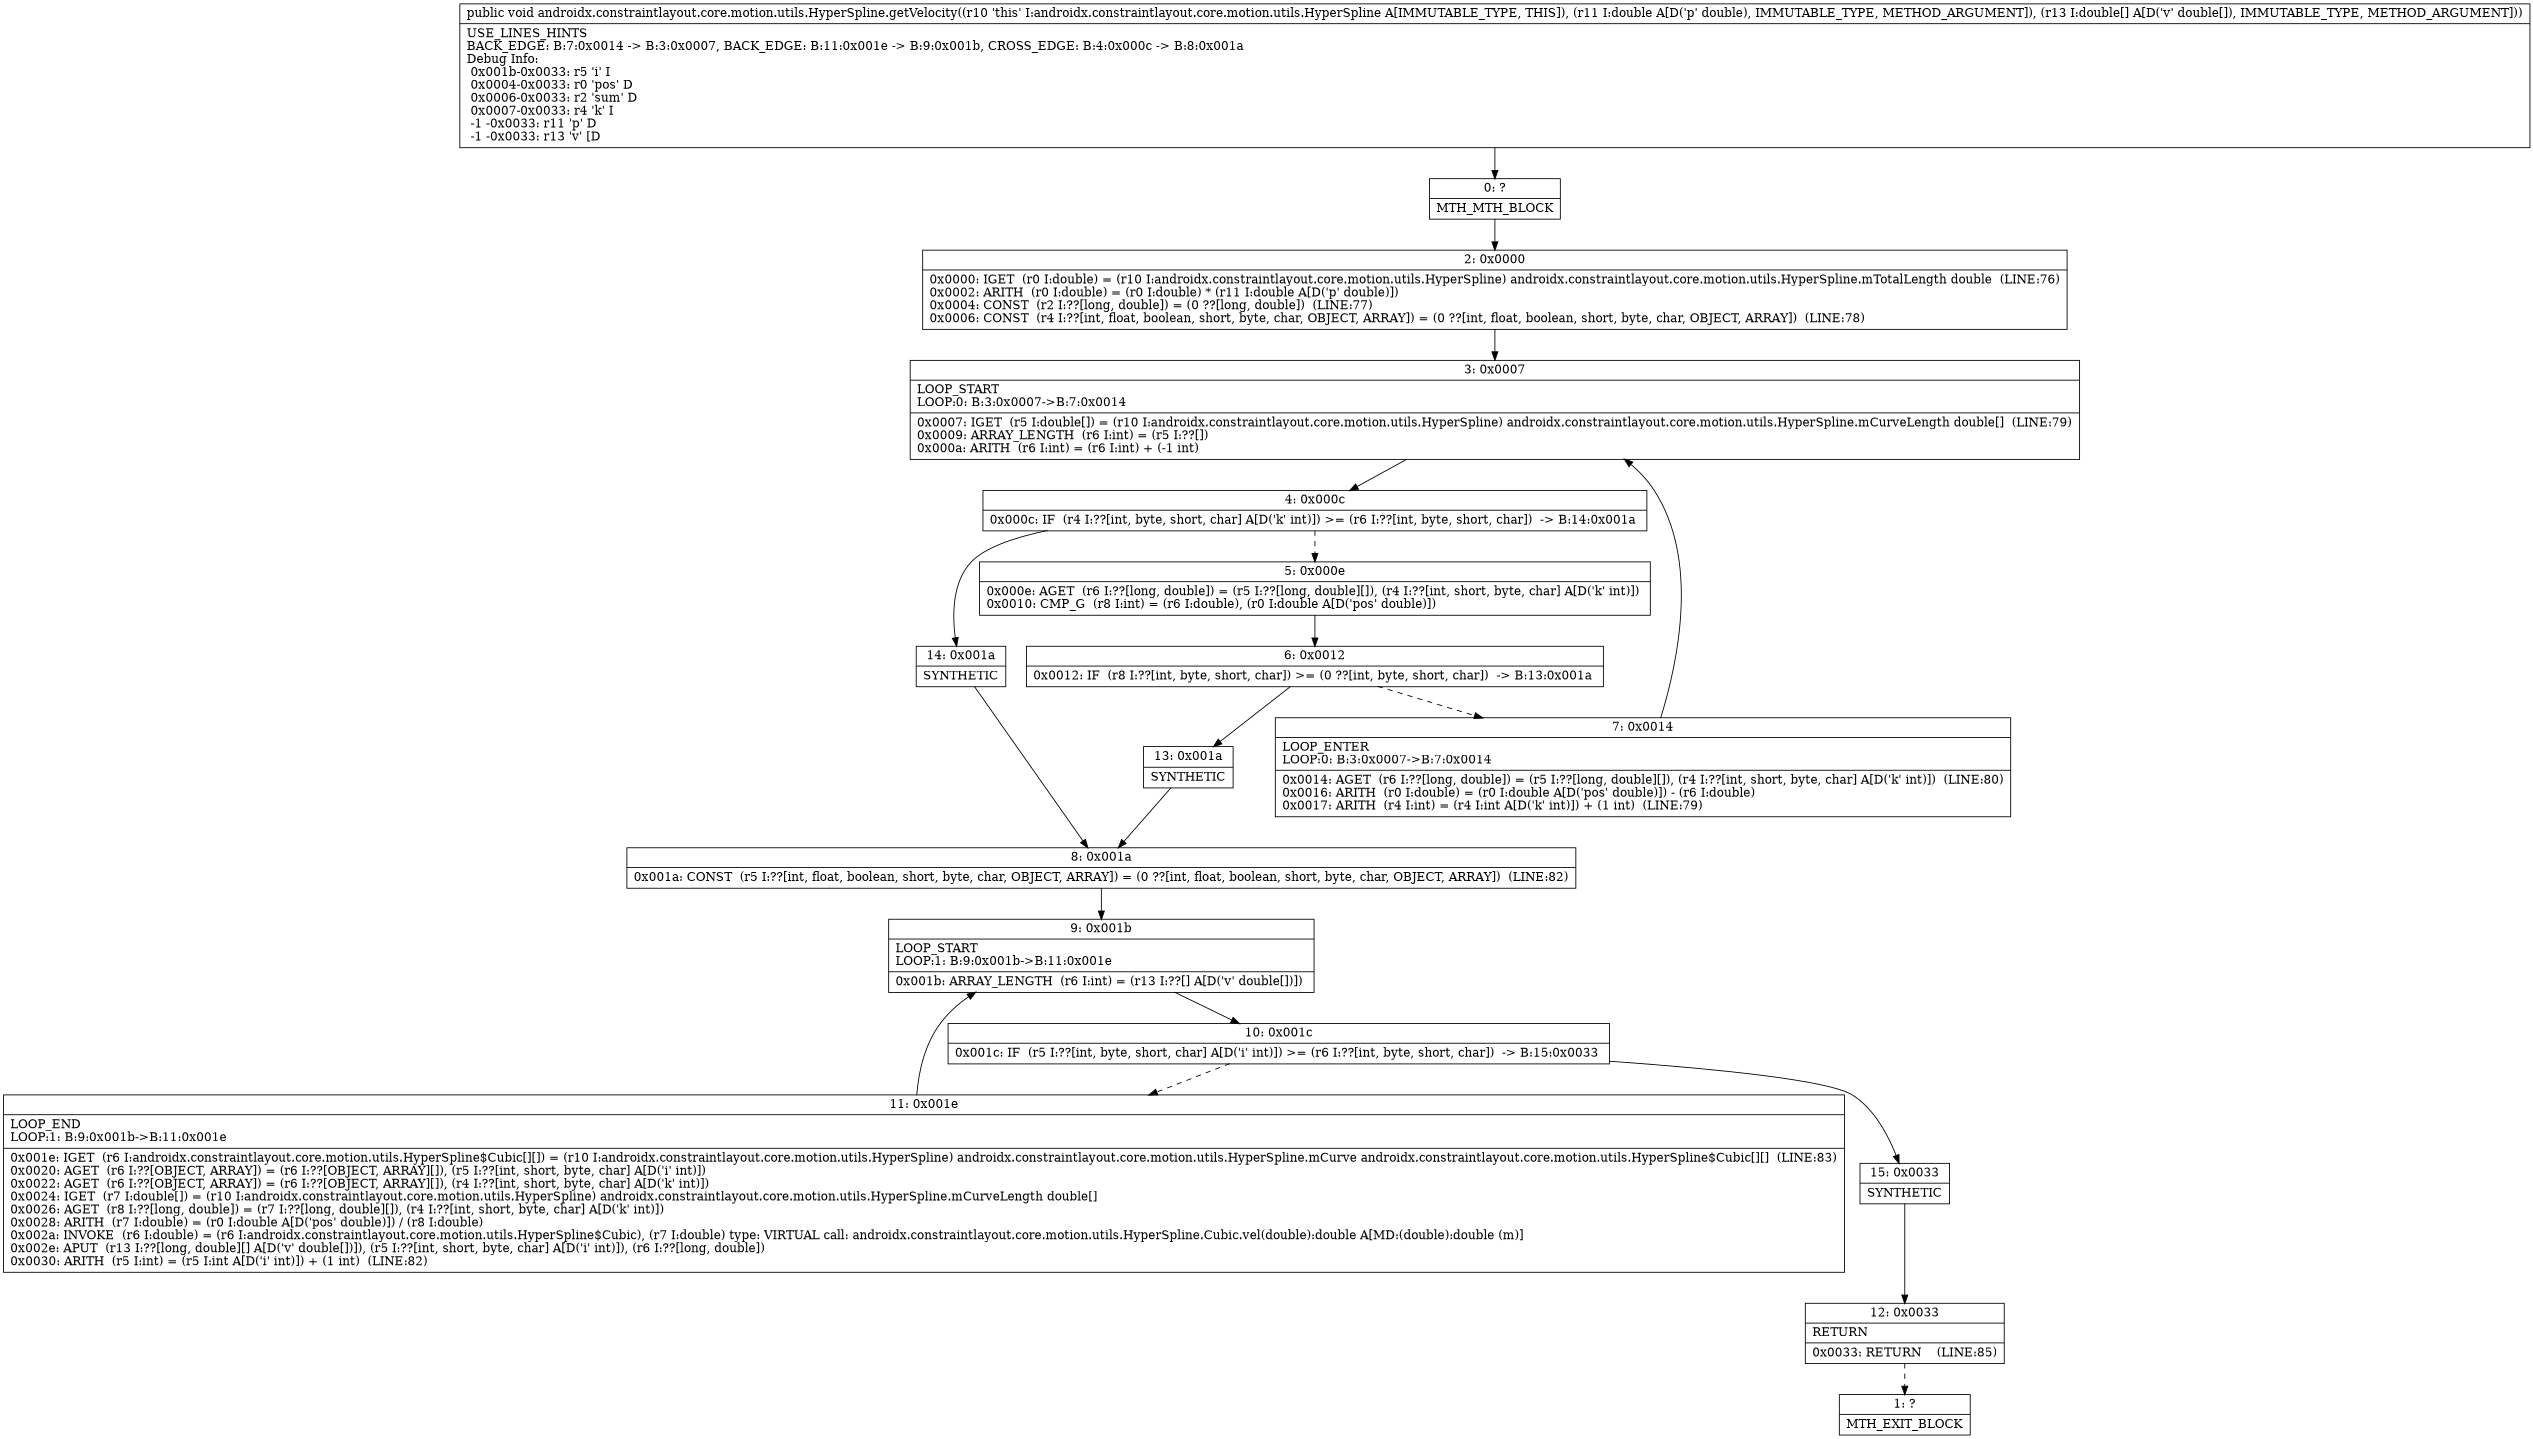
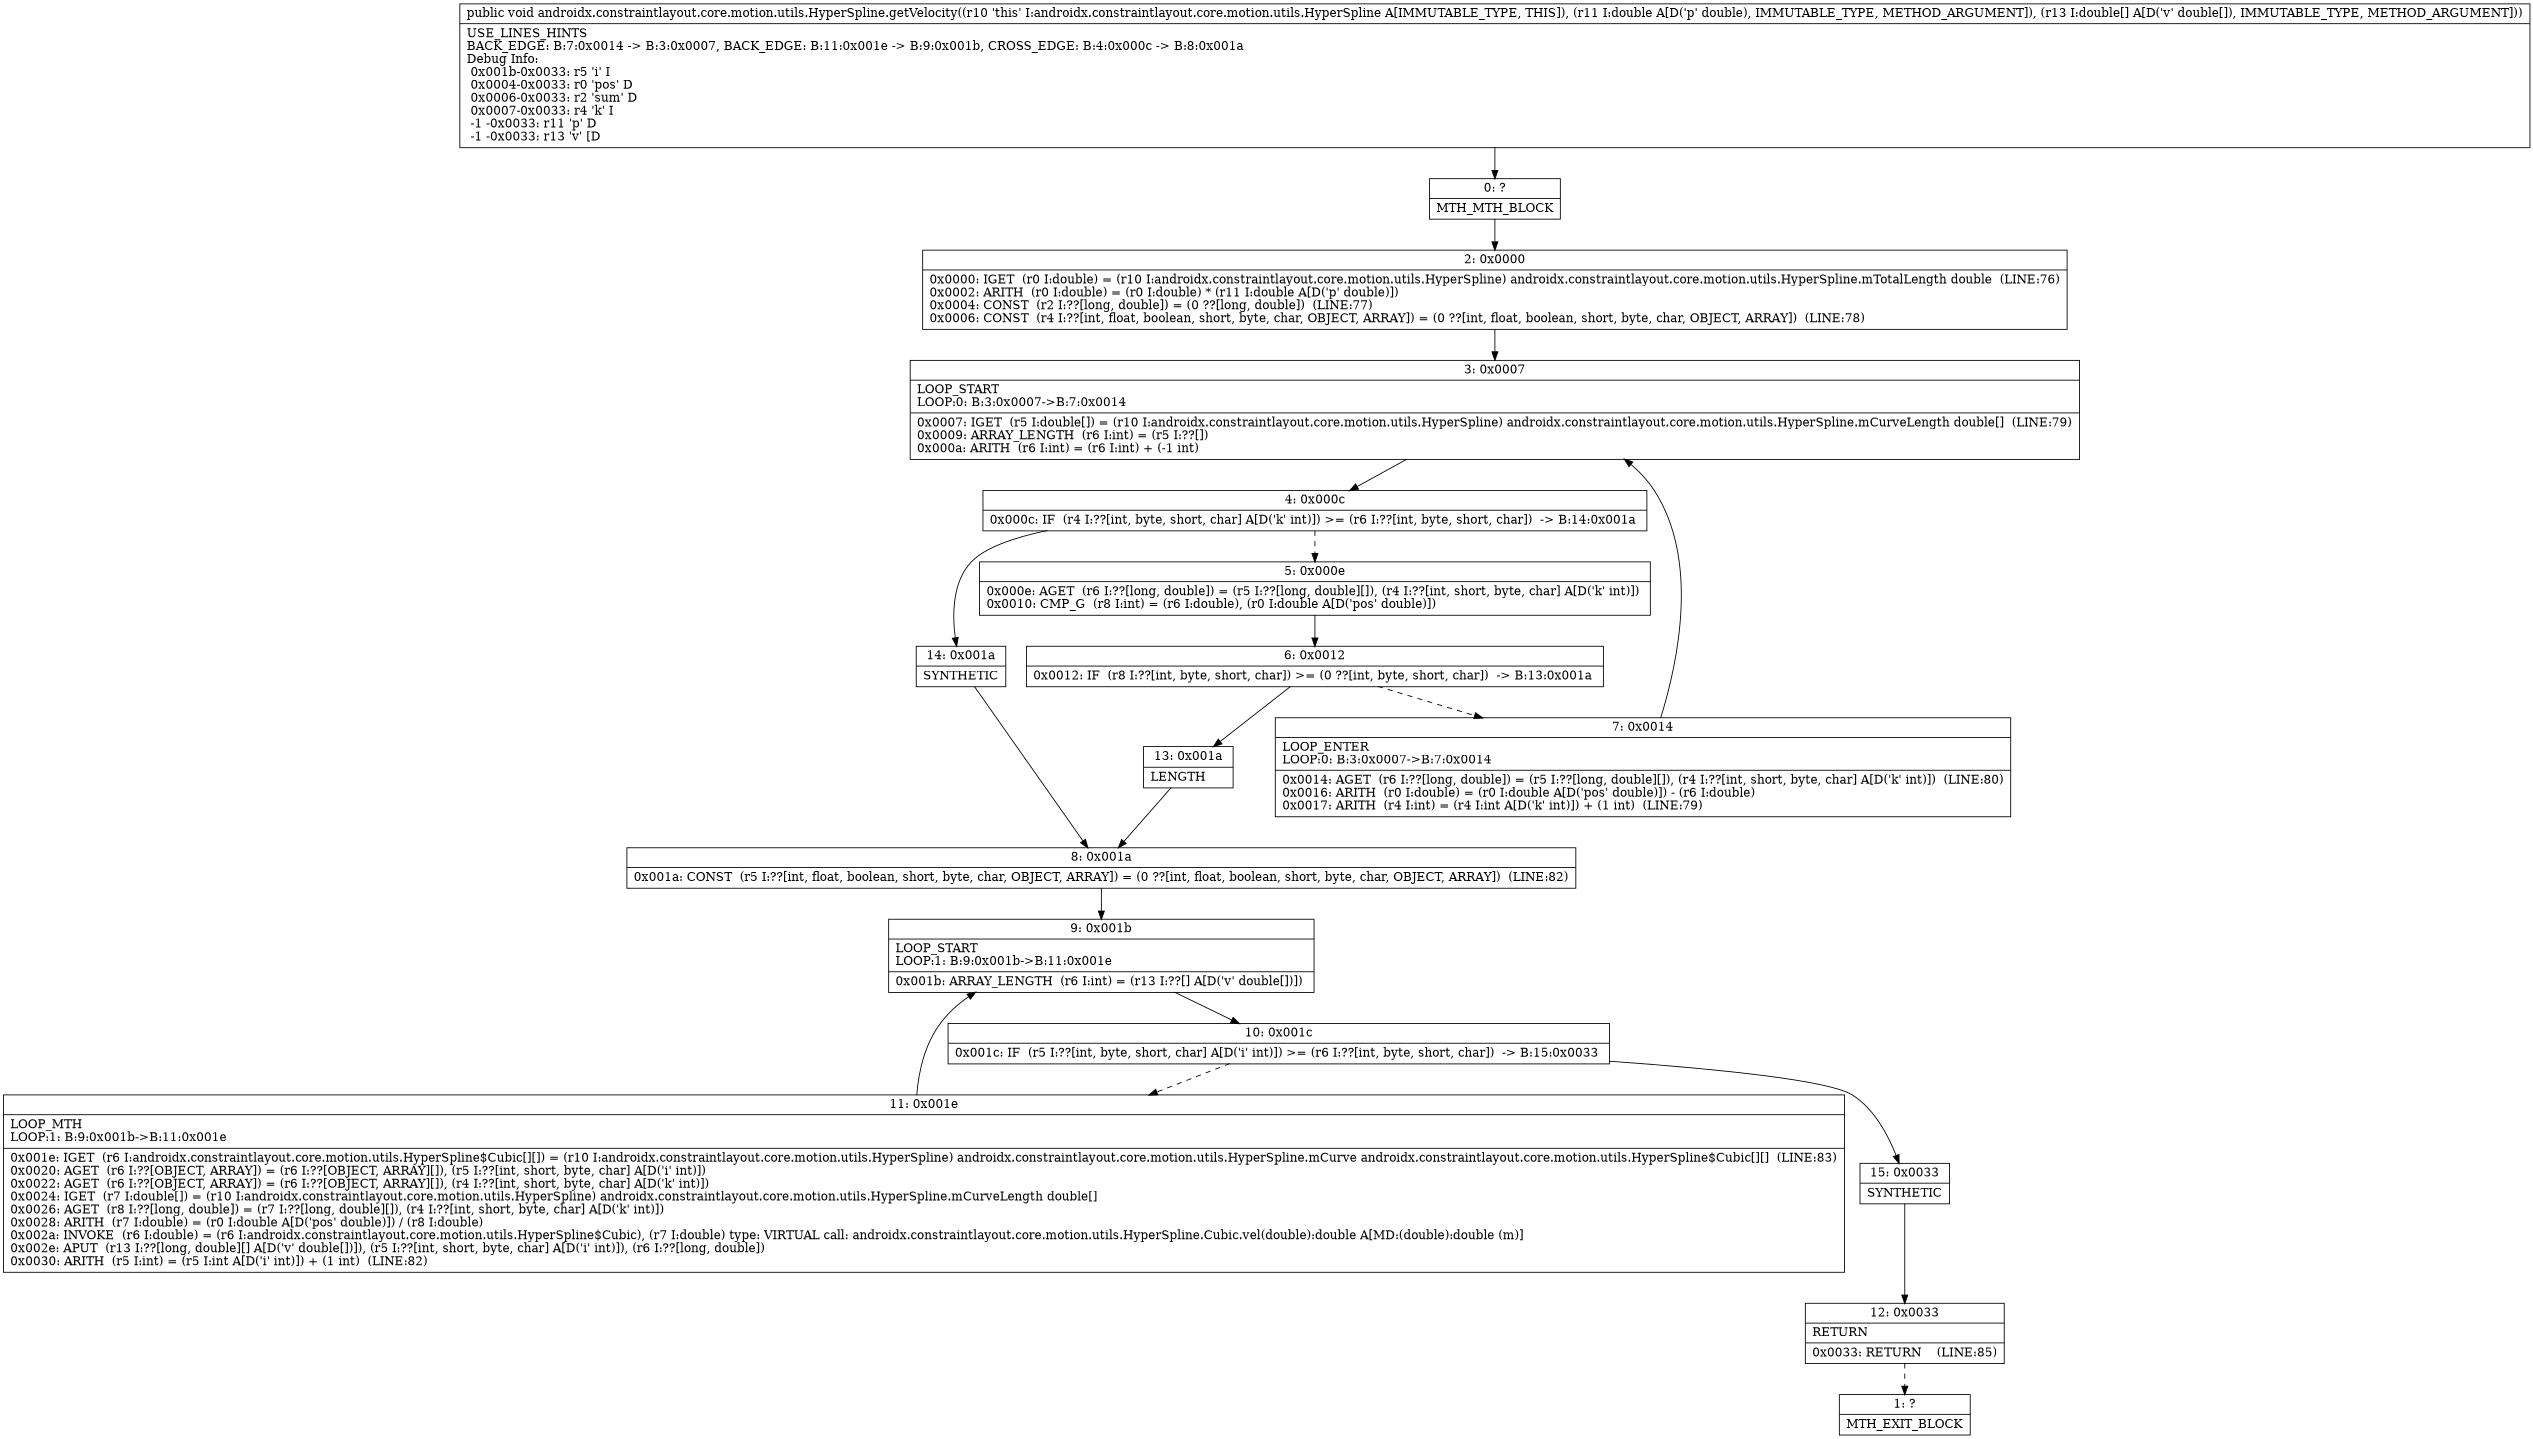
(1188, 777) -> (1178, 777)
(46, 1125) -> (46, 1125)
